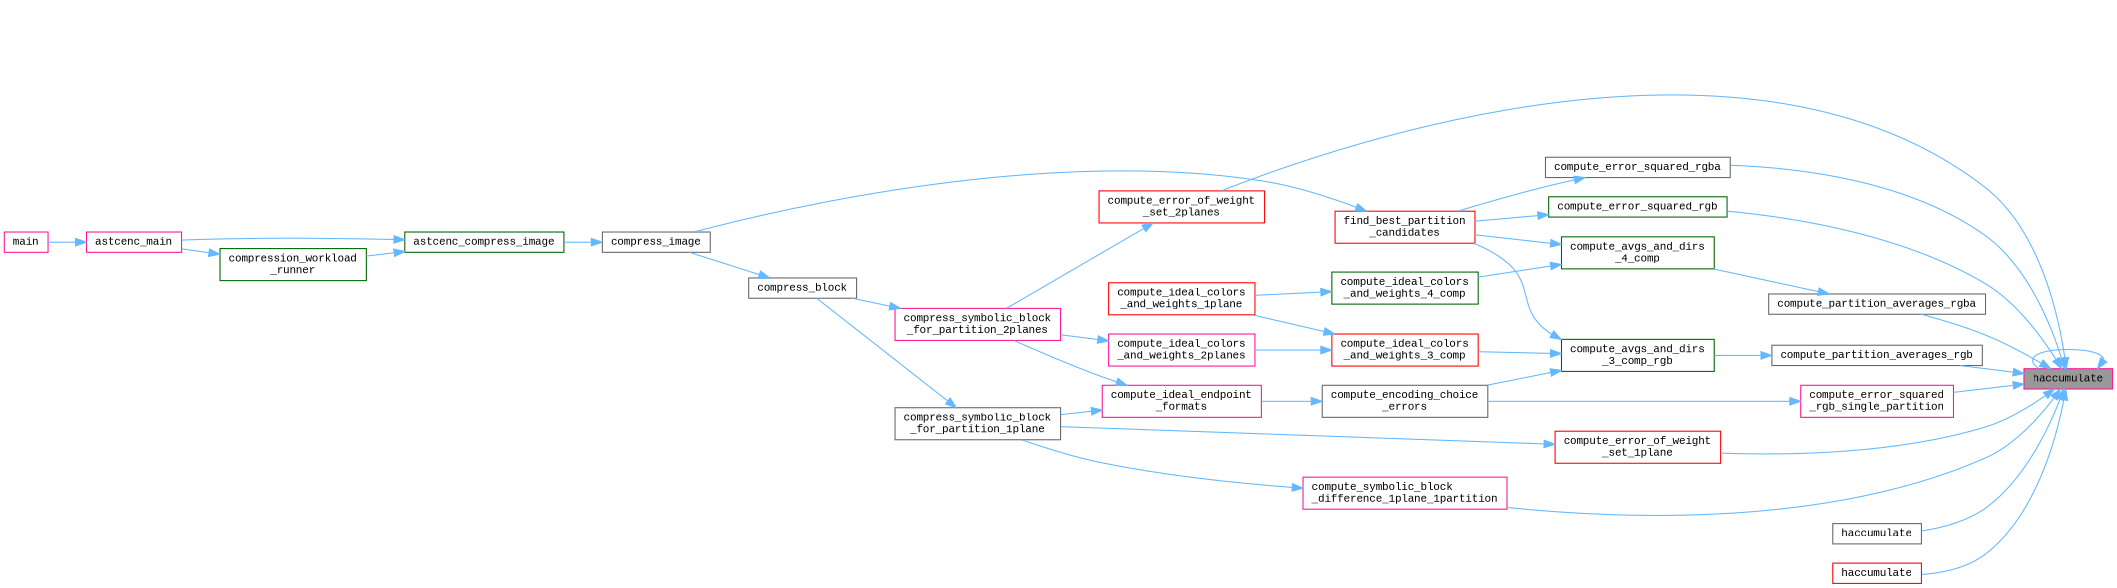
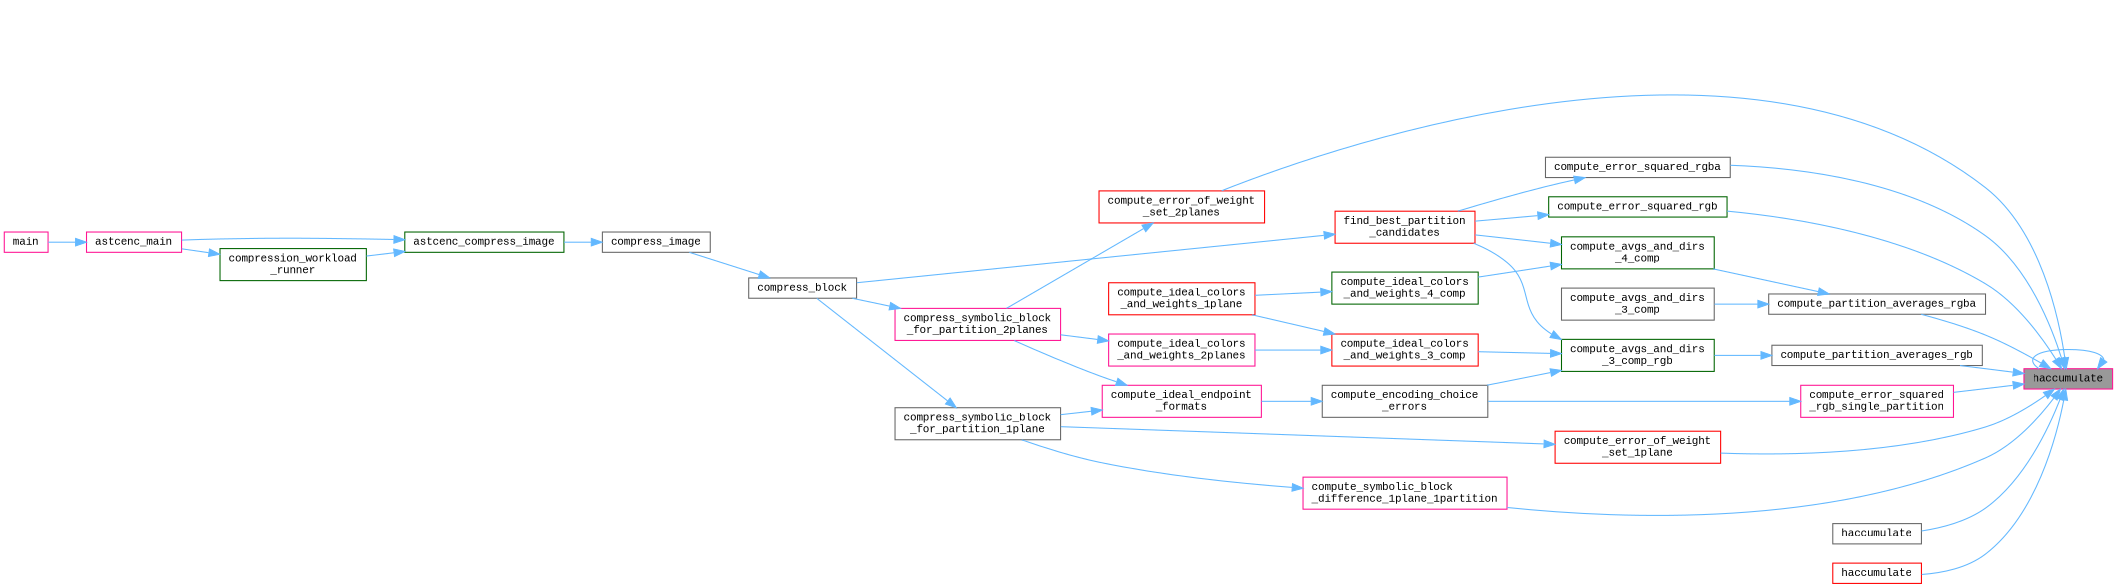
(1025, 175) -> (1114, 257)
none -> (1638, 304)
